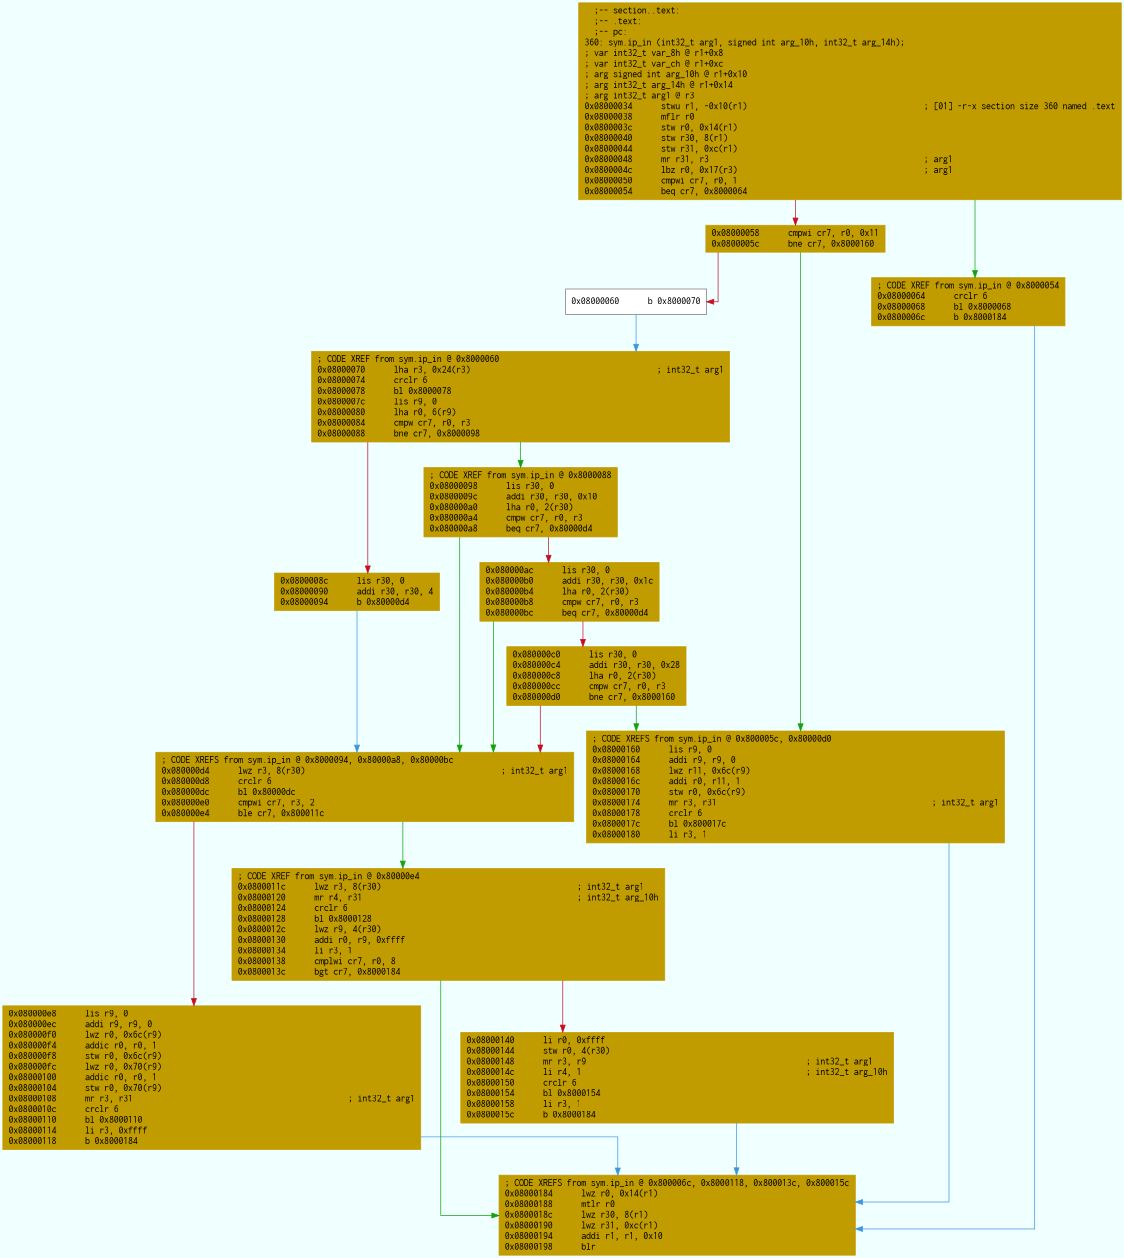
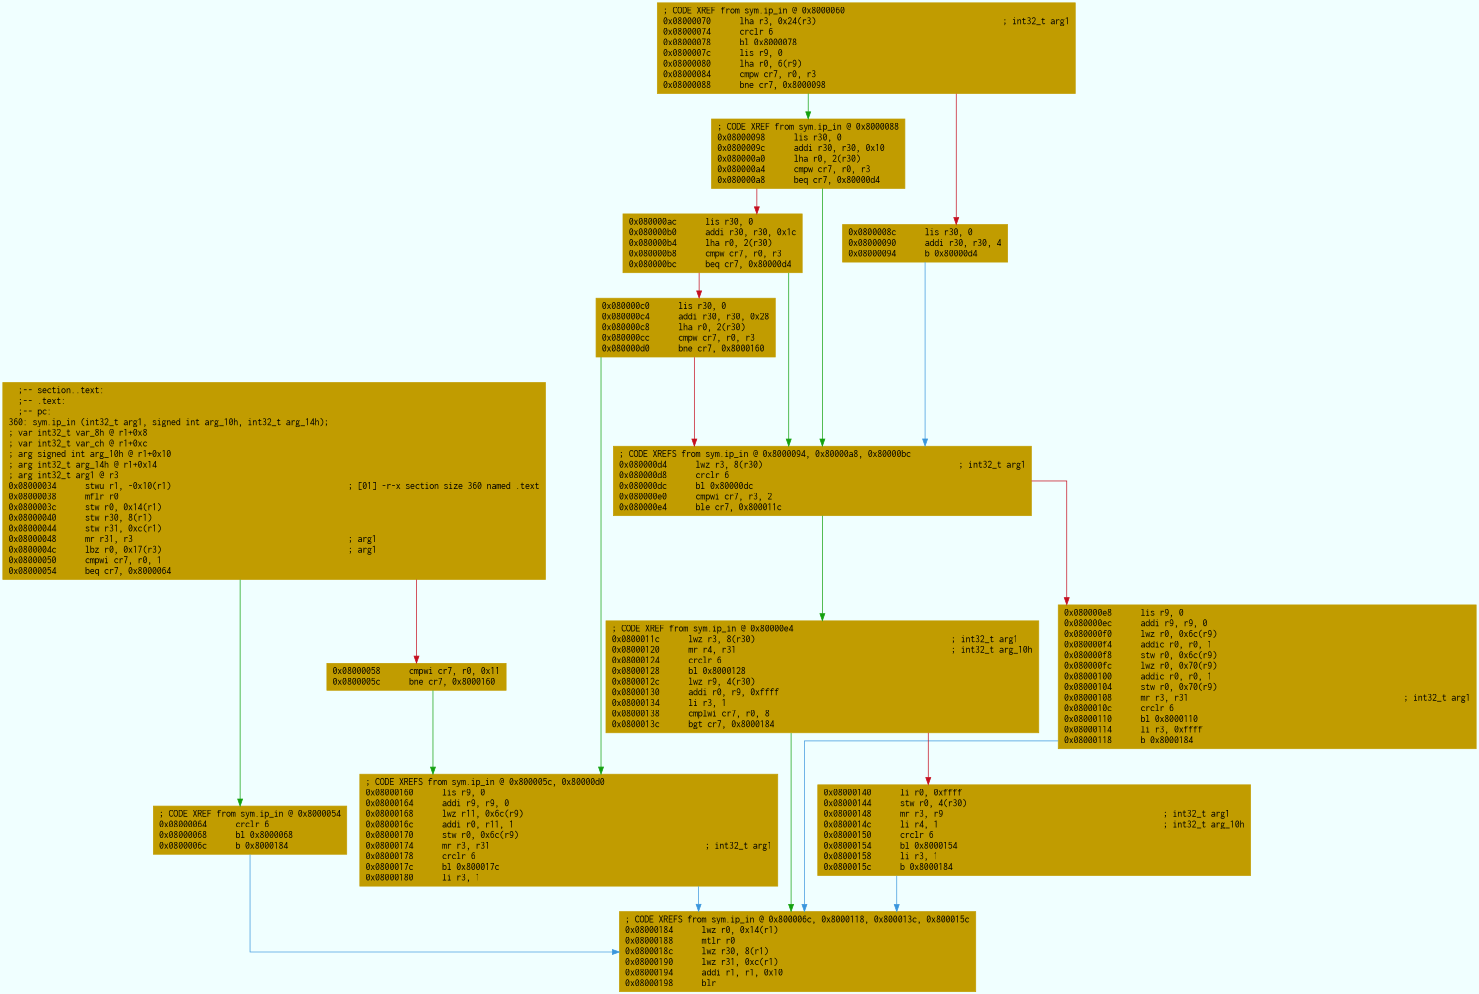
(636, 302) -> none
